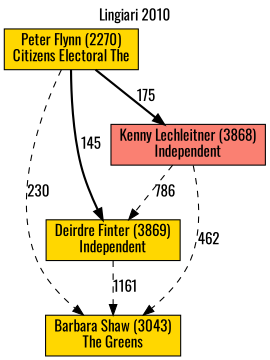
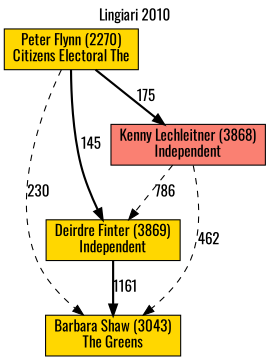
(113, 282) -> (113, 282)
